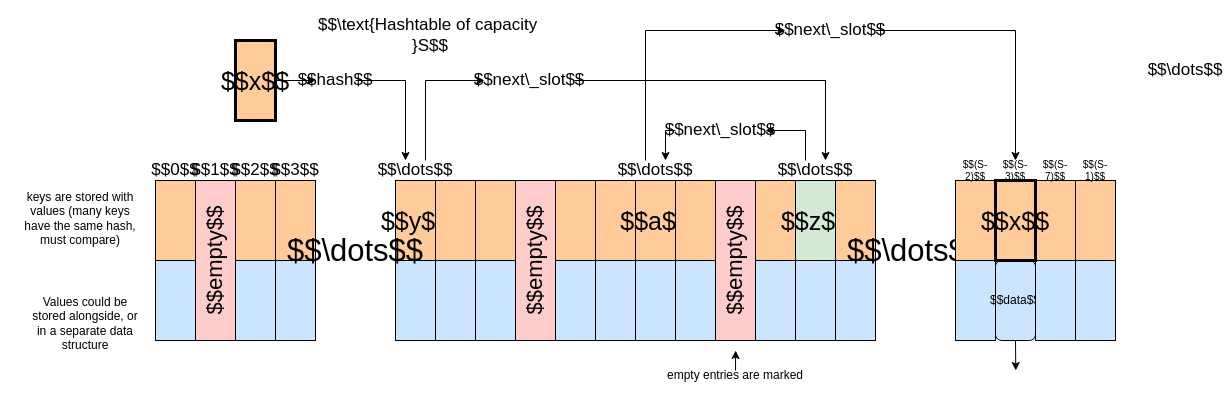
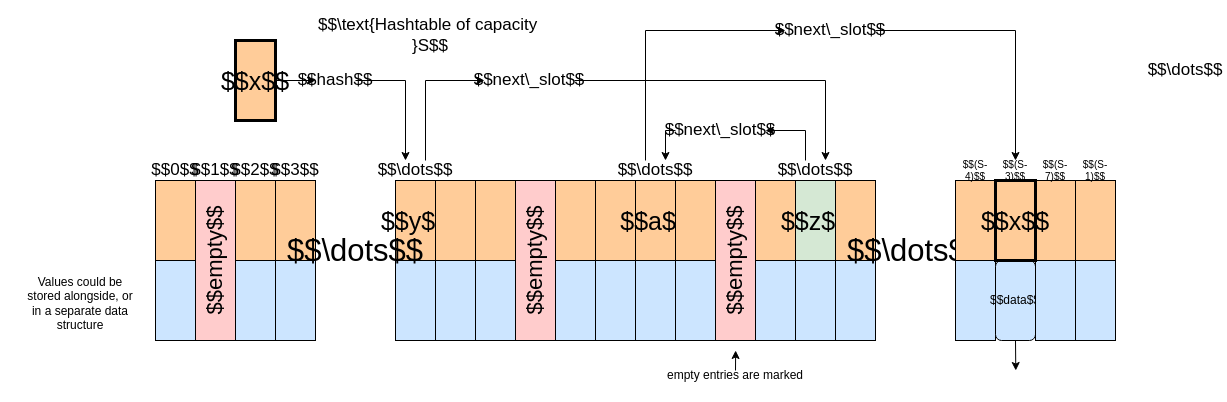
(976, 171) -> (976, 171)
(81, 218) -> none
(86, 323) -> (81, 303)
